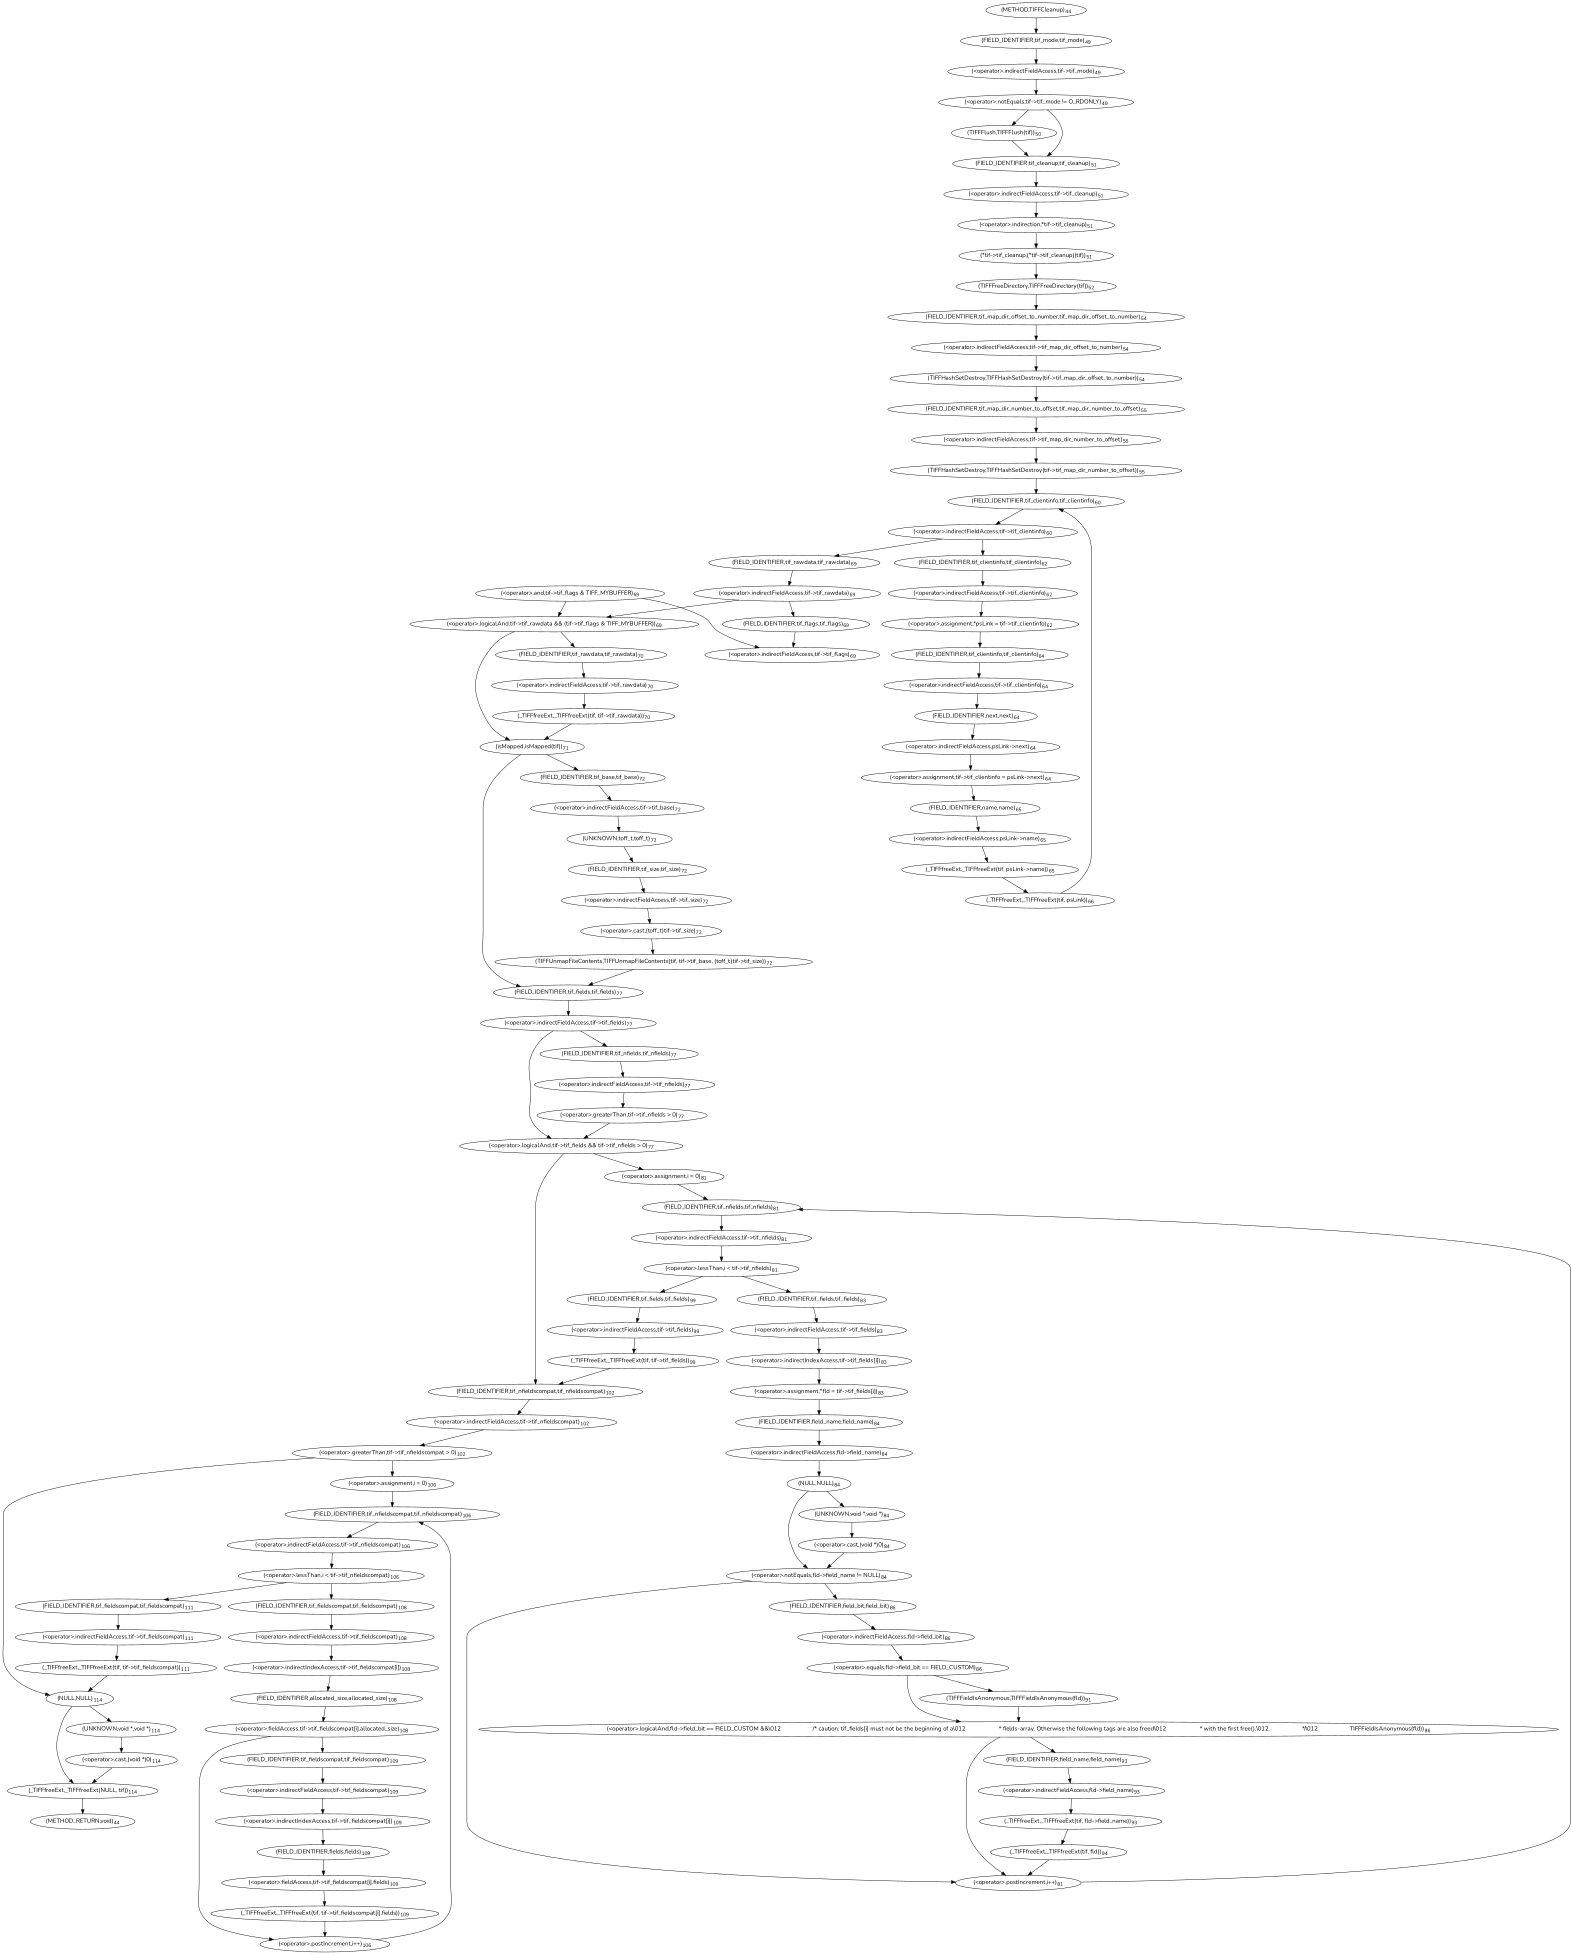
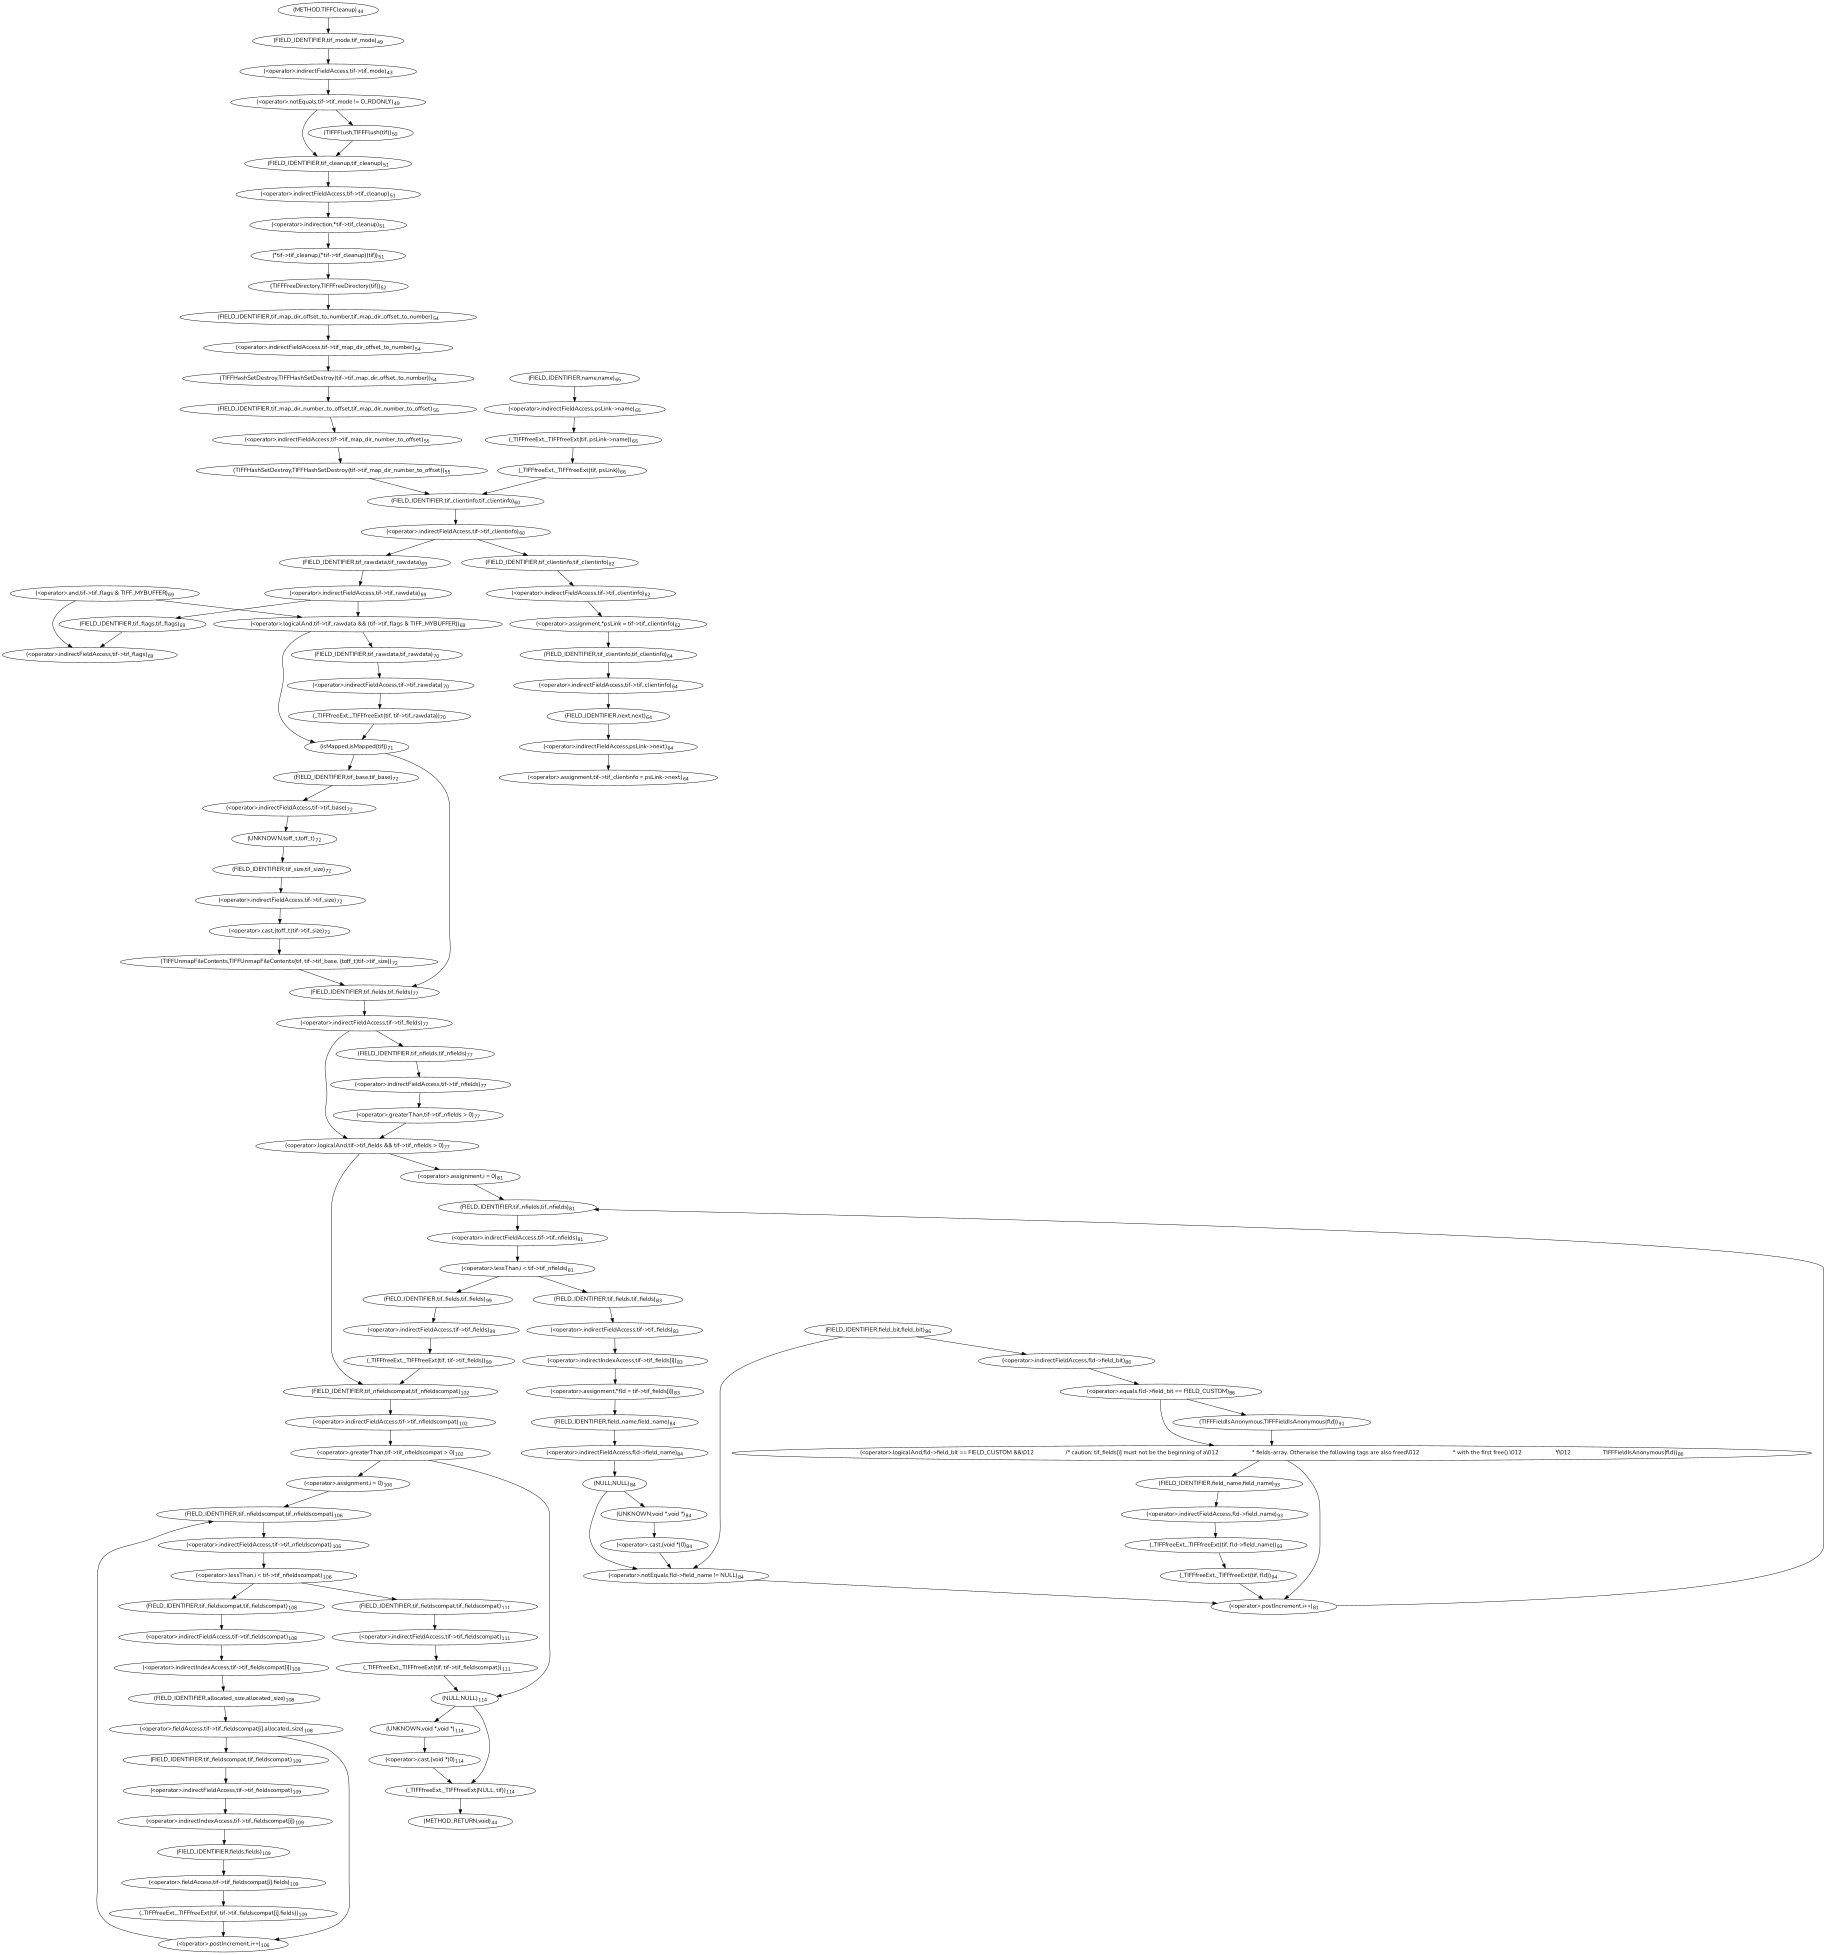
(1098, 71) -> (390, 71)
(972, 791) -> none
(830, 1590) -> (720, 1414)
